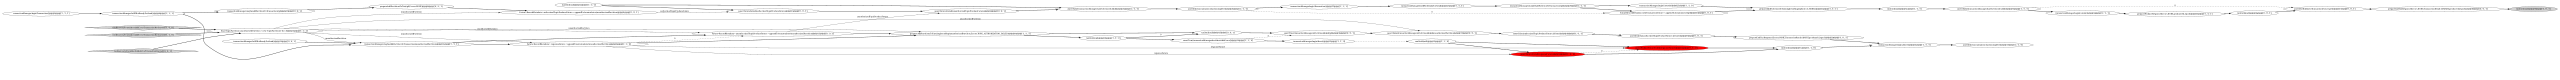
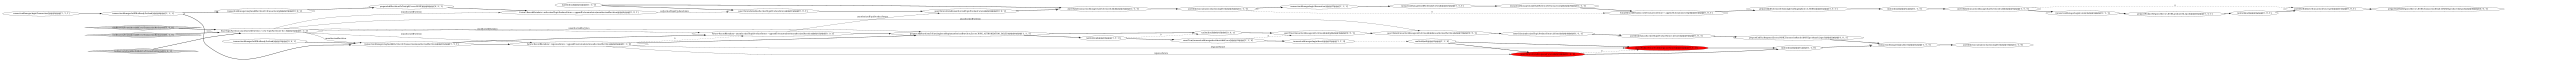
(1666, 6) -> none
(2533, 9) -> none
(1161, 36) -> (1161, 36)
